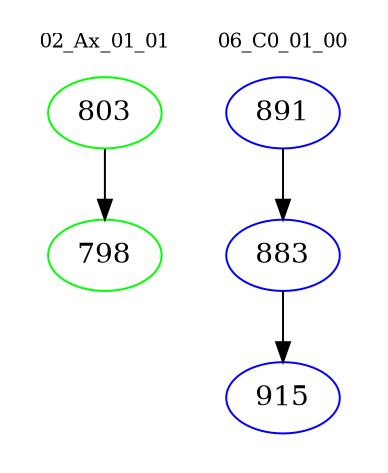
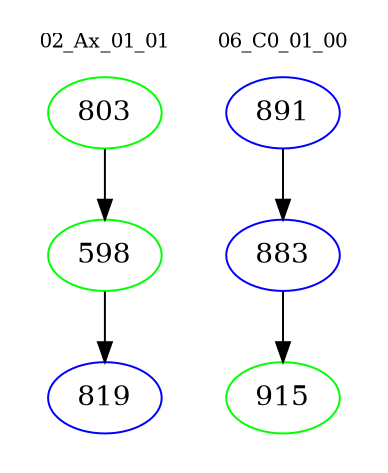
(105, 255) -> (105, 255)
none -> (105, 398)
(283, 398) -> (283, 398)
